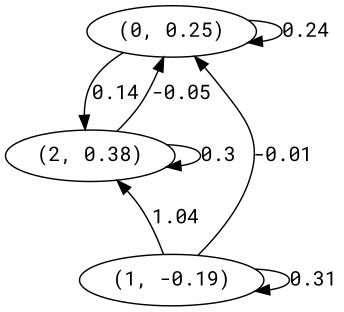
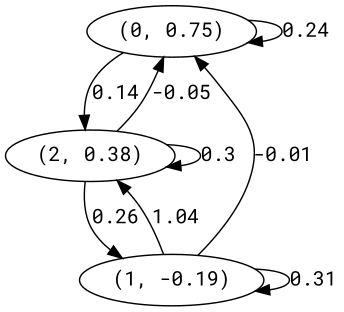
(172, 31) -> (172, 31)
none -> (88, 220)
